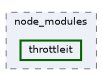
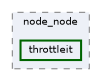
(51, 22) -> (51, 22)
